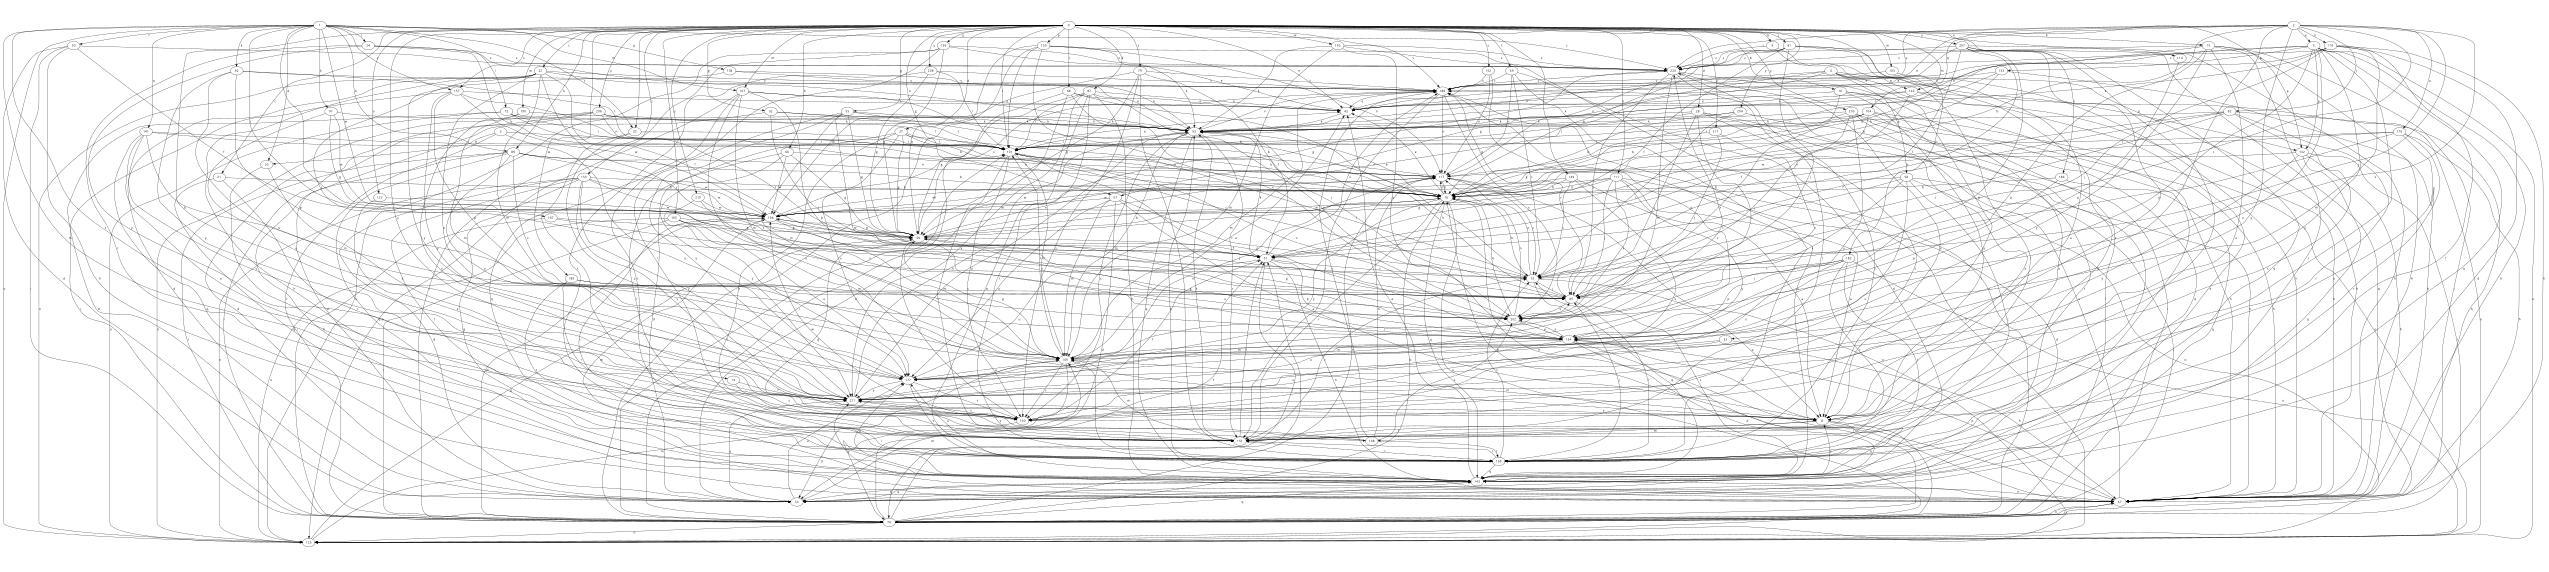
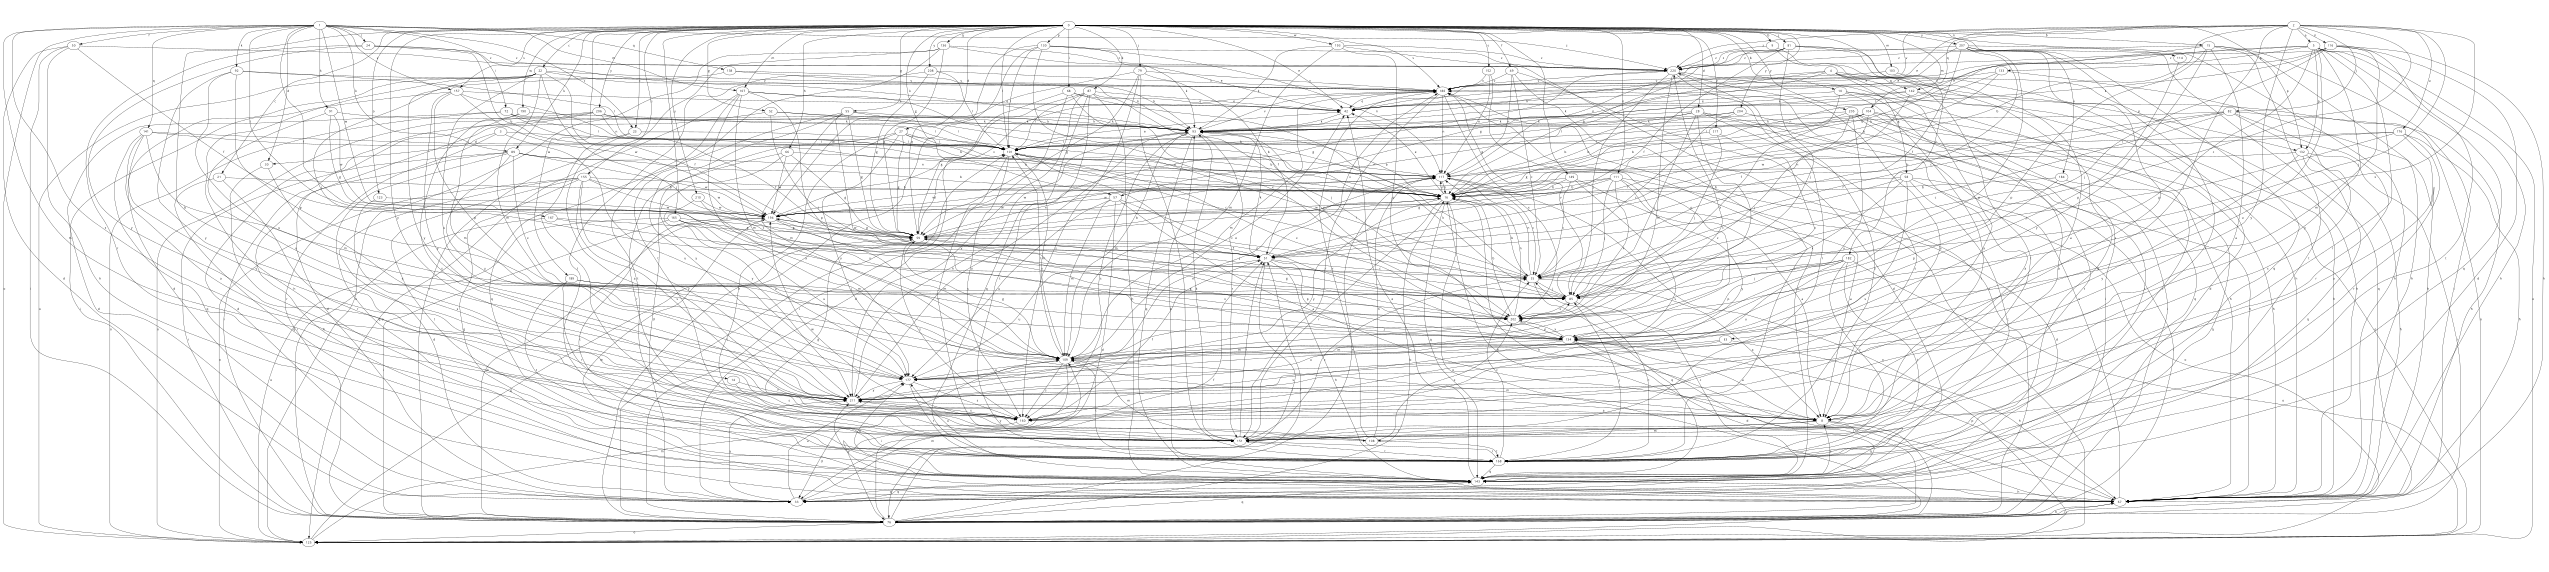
none -> (1569, 146)
